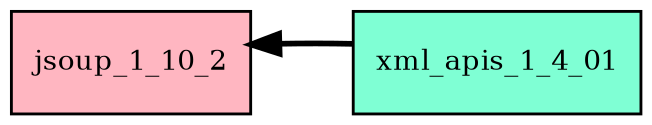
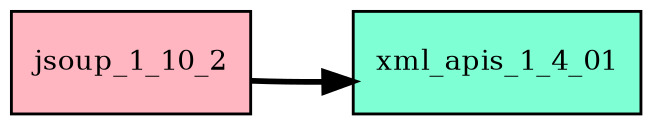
(316, 43) -> (287, 82)
